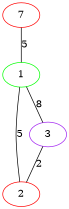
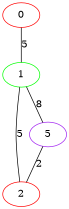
(21, 15) -> (21, 15)
(48, 134) -> (48, 134)
